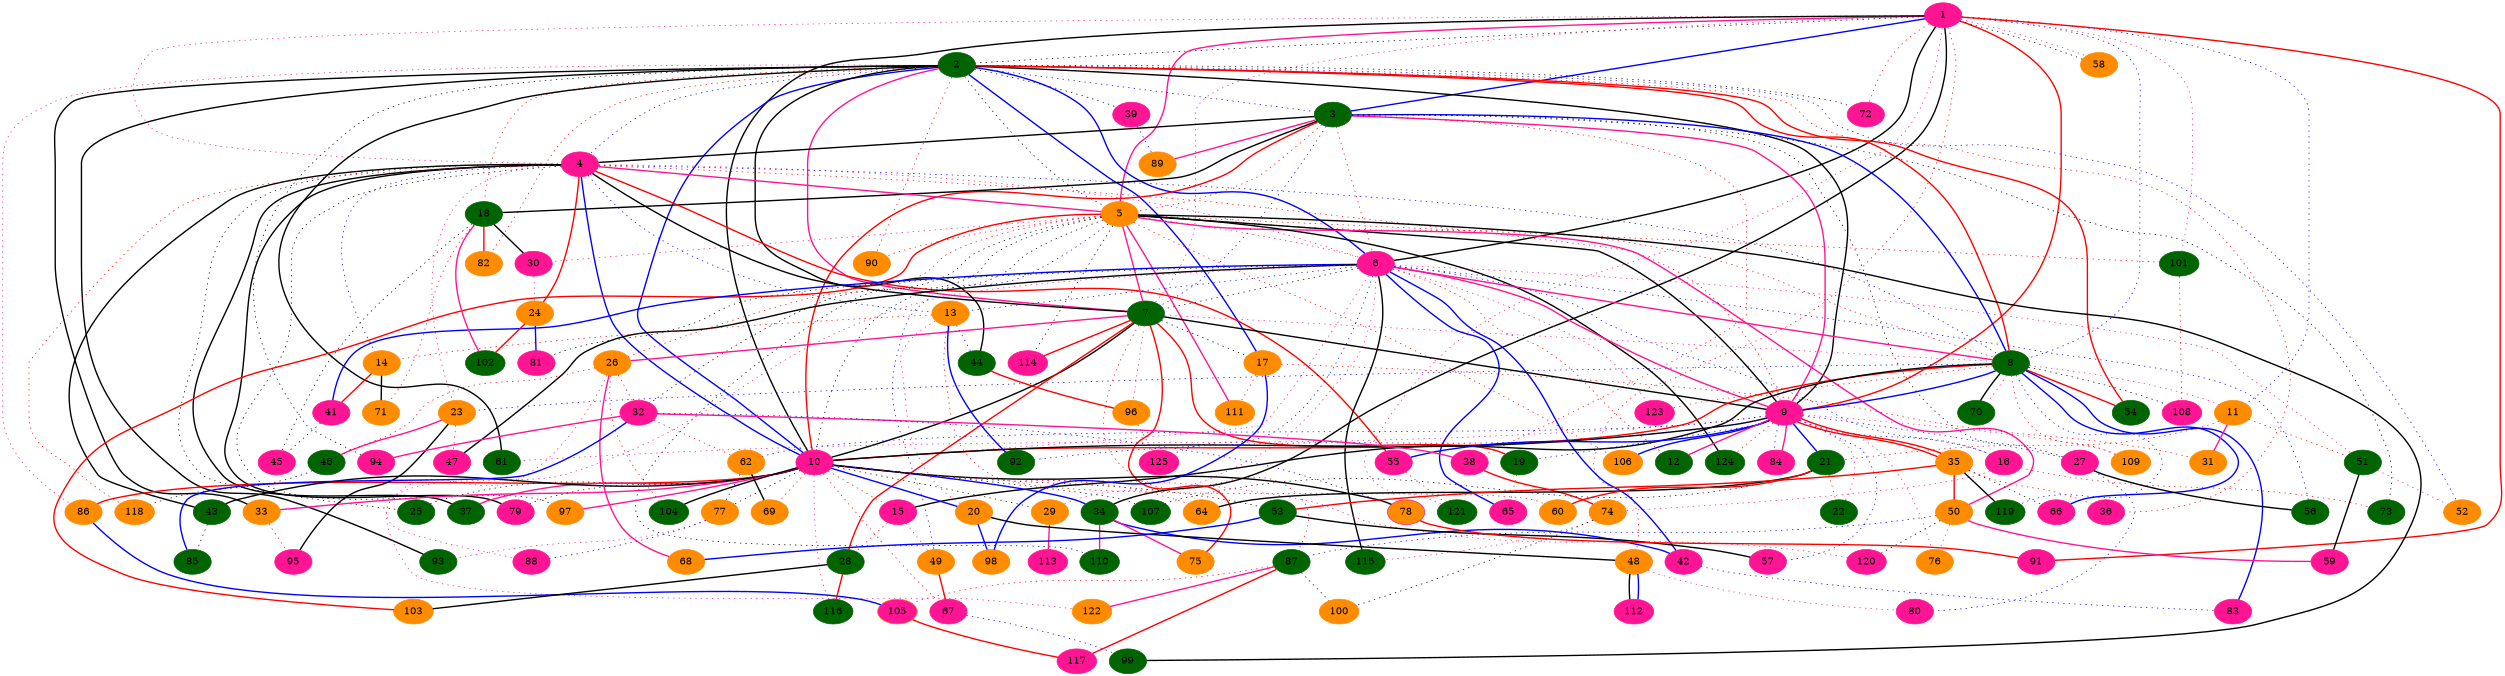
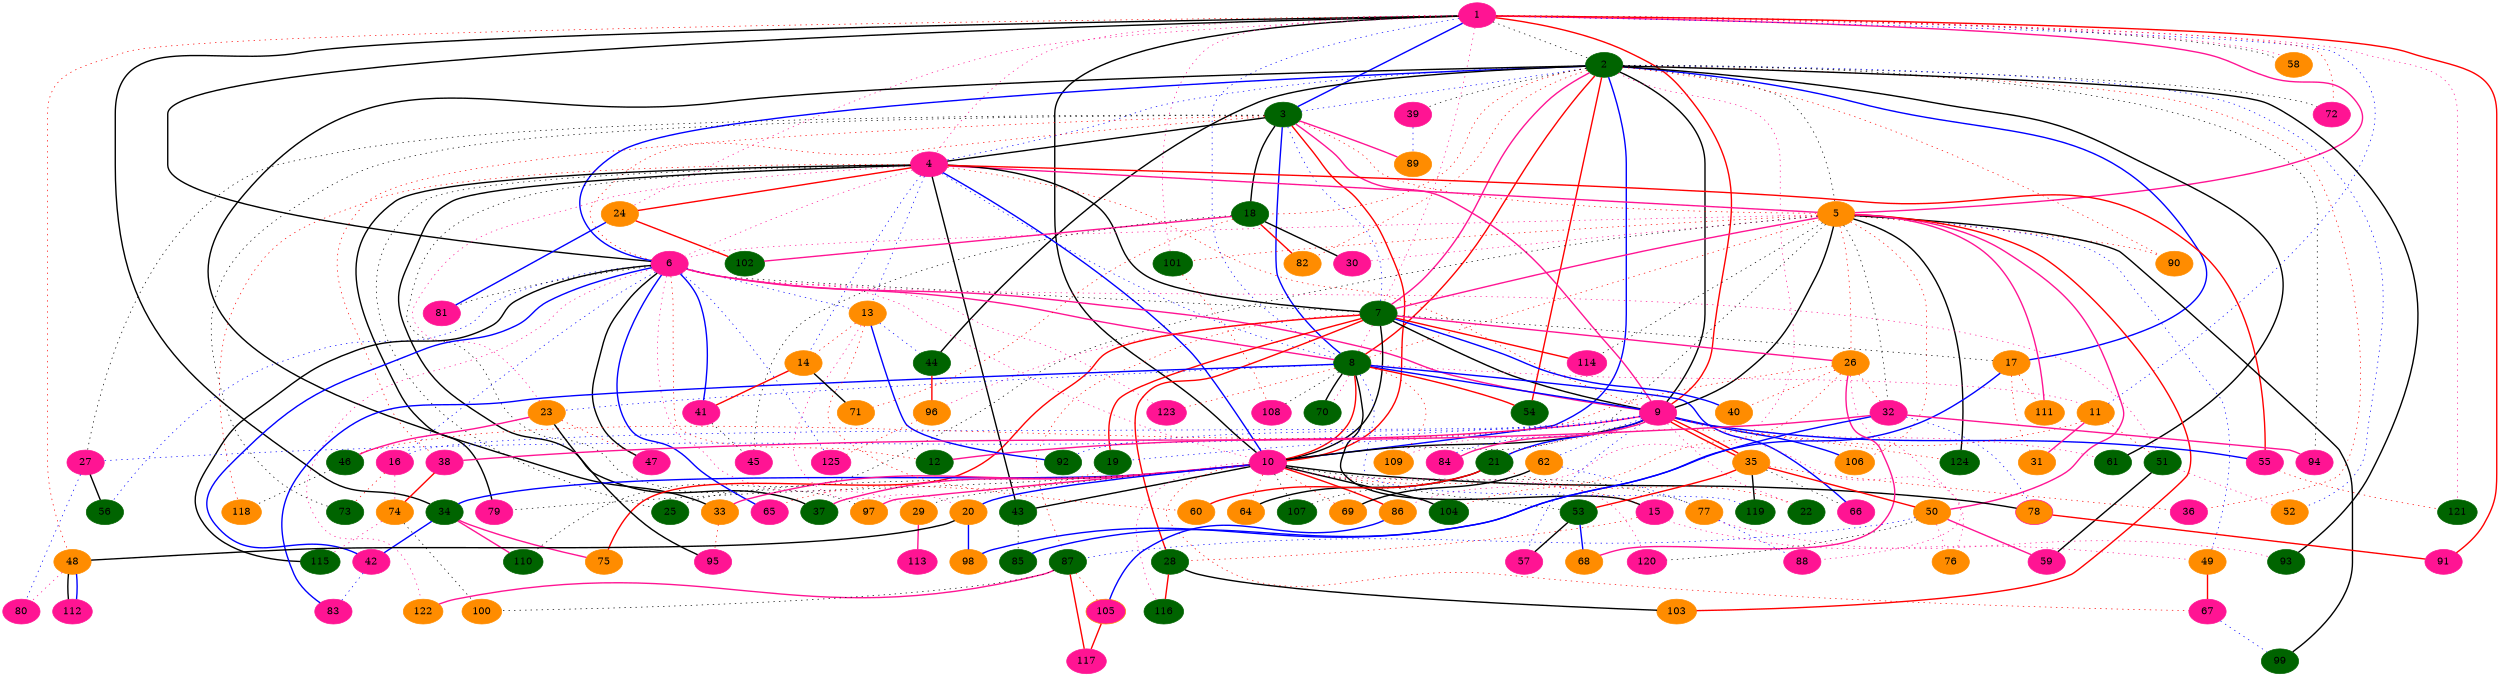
(534, 289) -> (1031, 47)
none -> (1734, 413)
(692, 438) -> none
